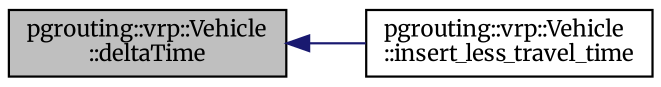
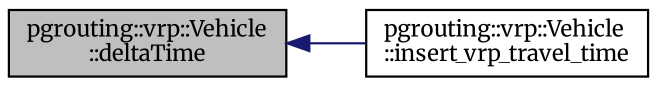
(509, 43) -> (507, 43)
